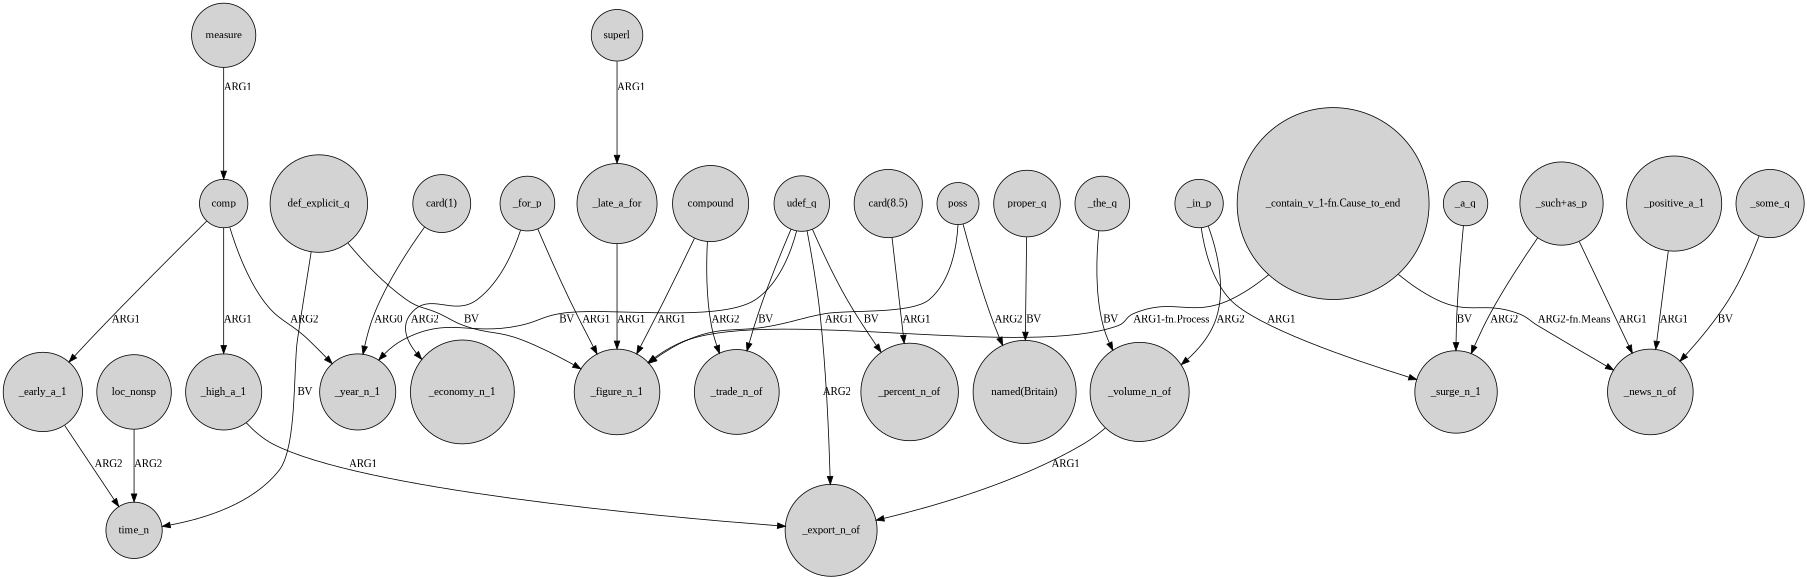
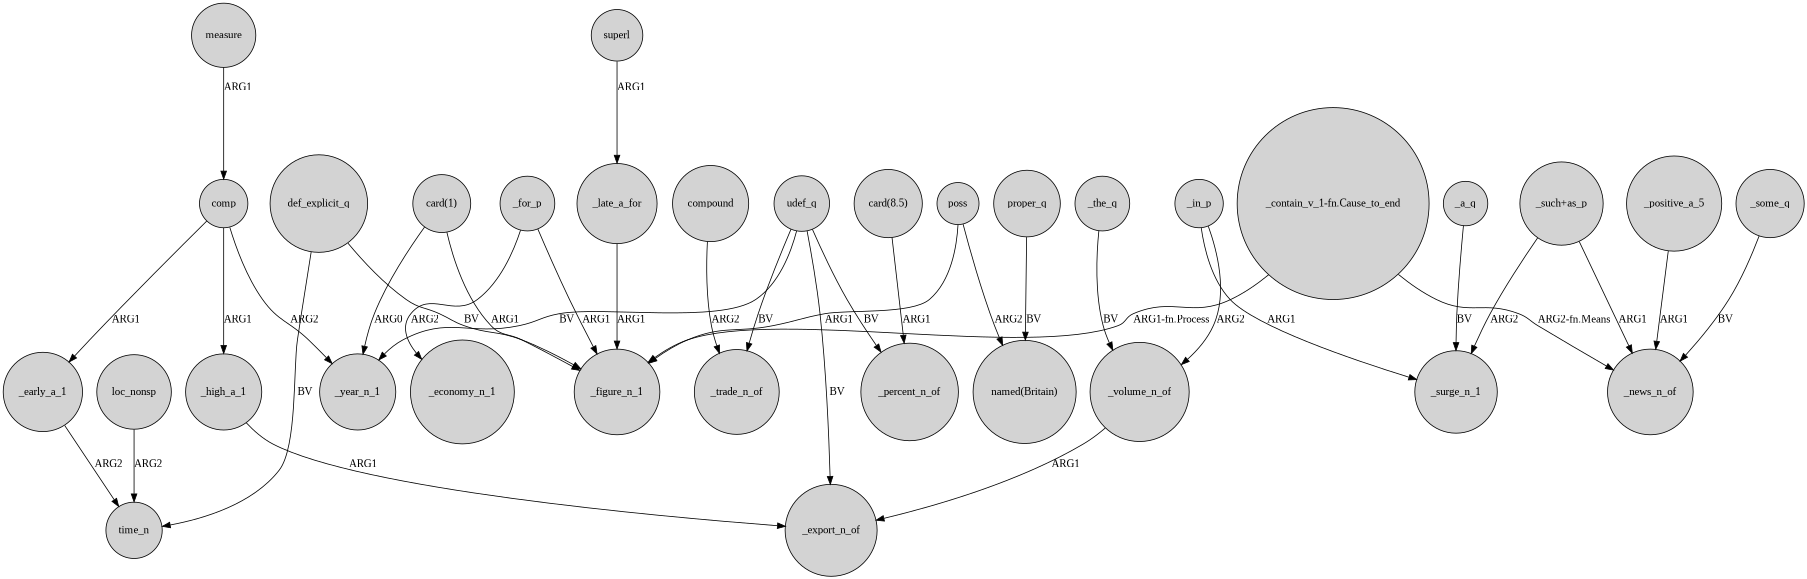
(1674, 204) -> (1674, 204)
(668, 293) -> (487, 321)
(837, 392) -> (837, 392)
